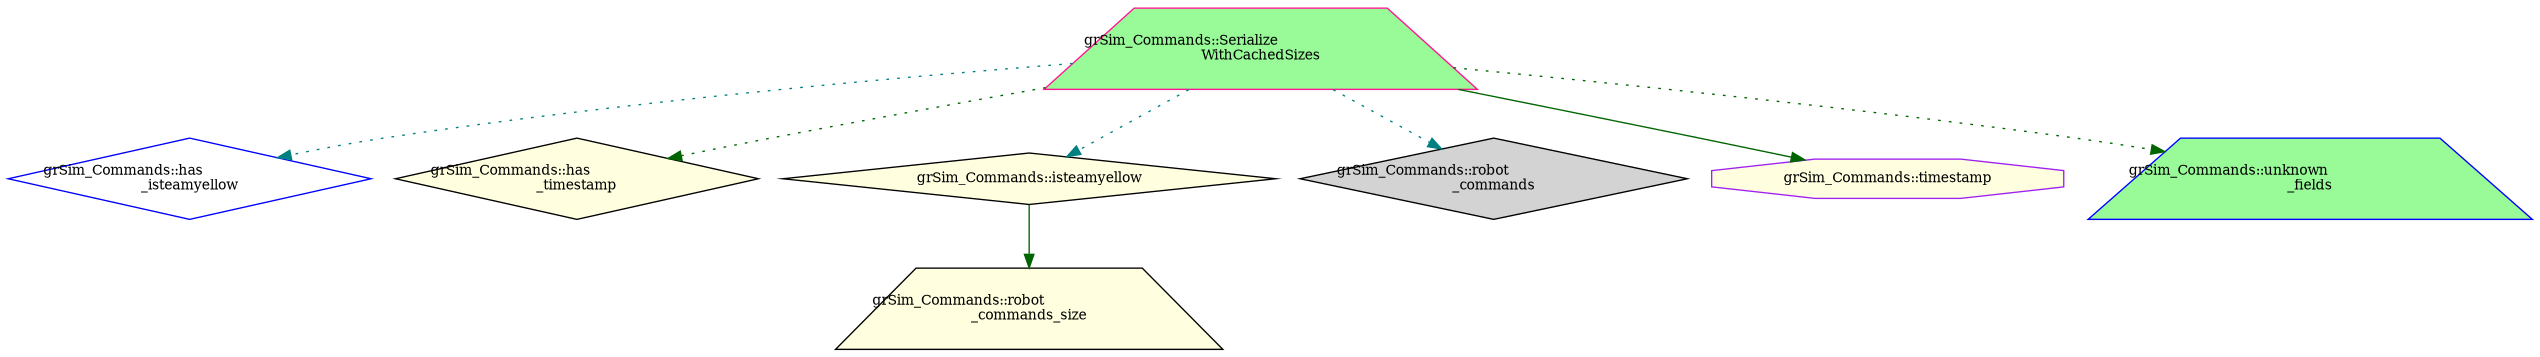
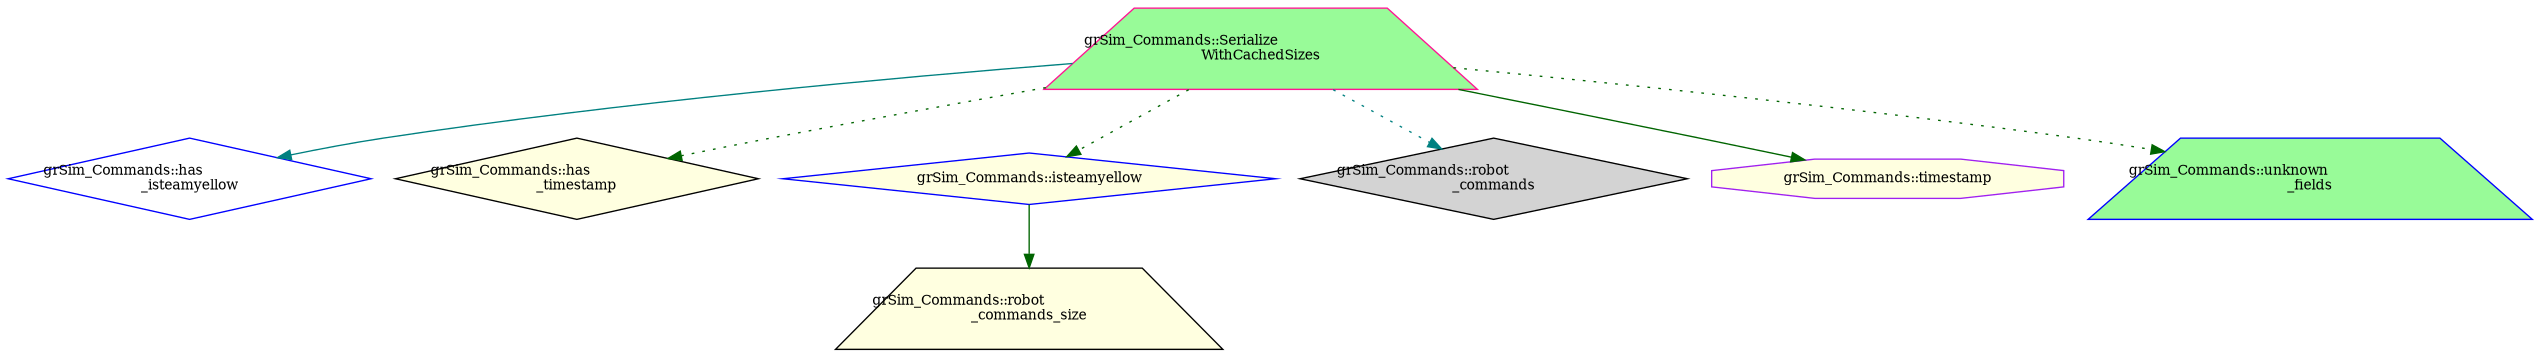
(681, 100) -> (681, 100)
(1134, 120) -> (1134, 120)
(1029, 179) -> (1029, 179)
